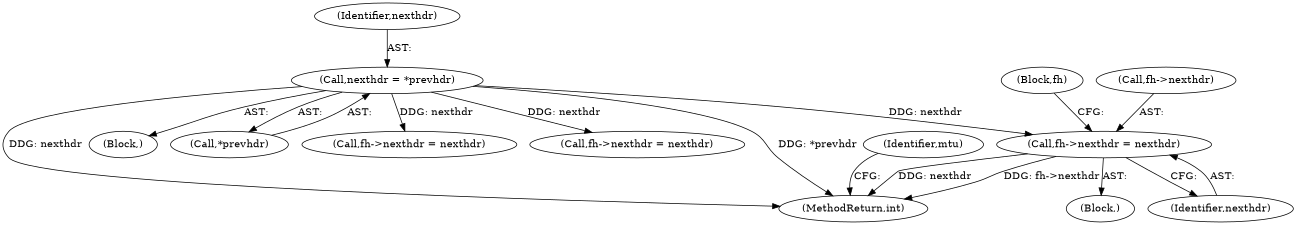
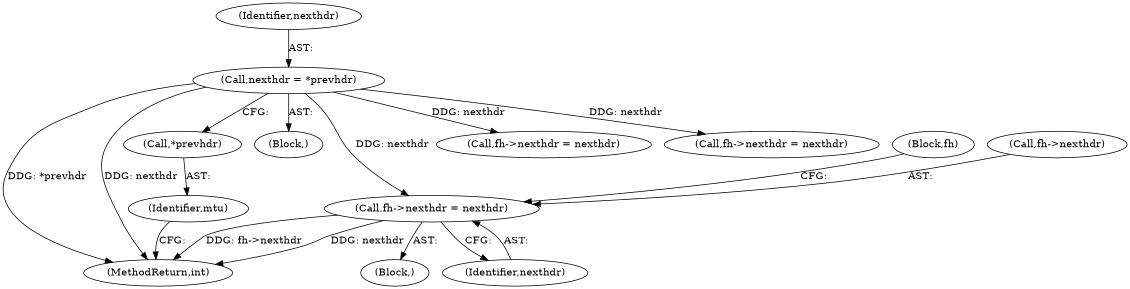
(312, 112) -> (257, 112)
(319, 121) -> (185, 173)
